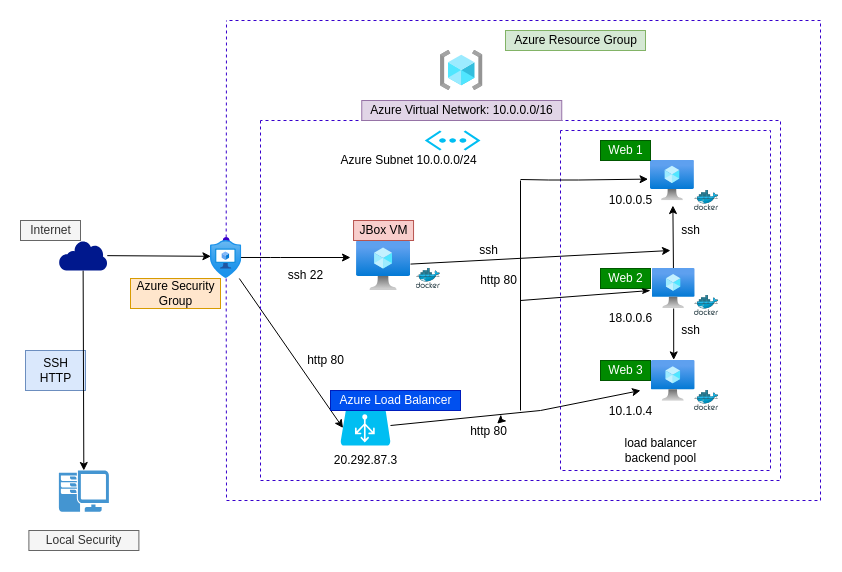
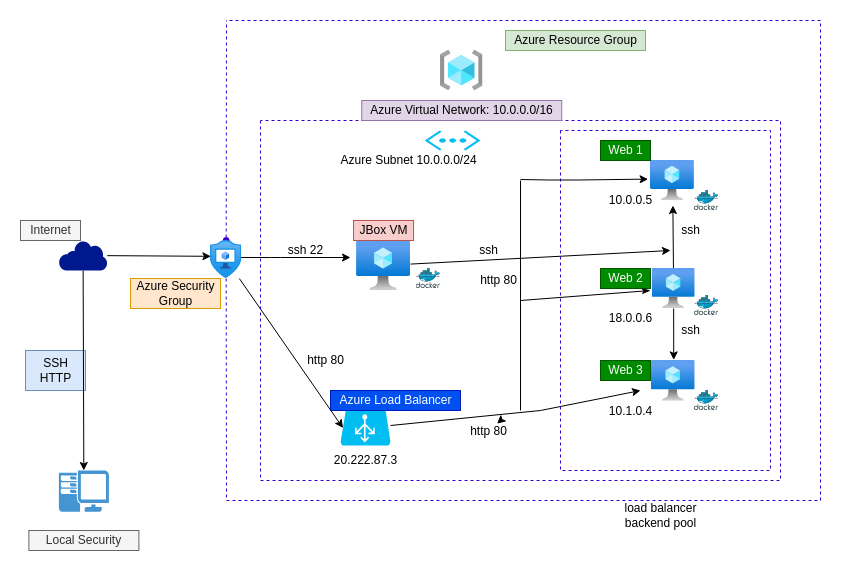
(306, 276) -> (306, 251)
(661, 451) -> (661, 516)
(366, 461) -> (366, 461)
